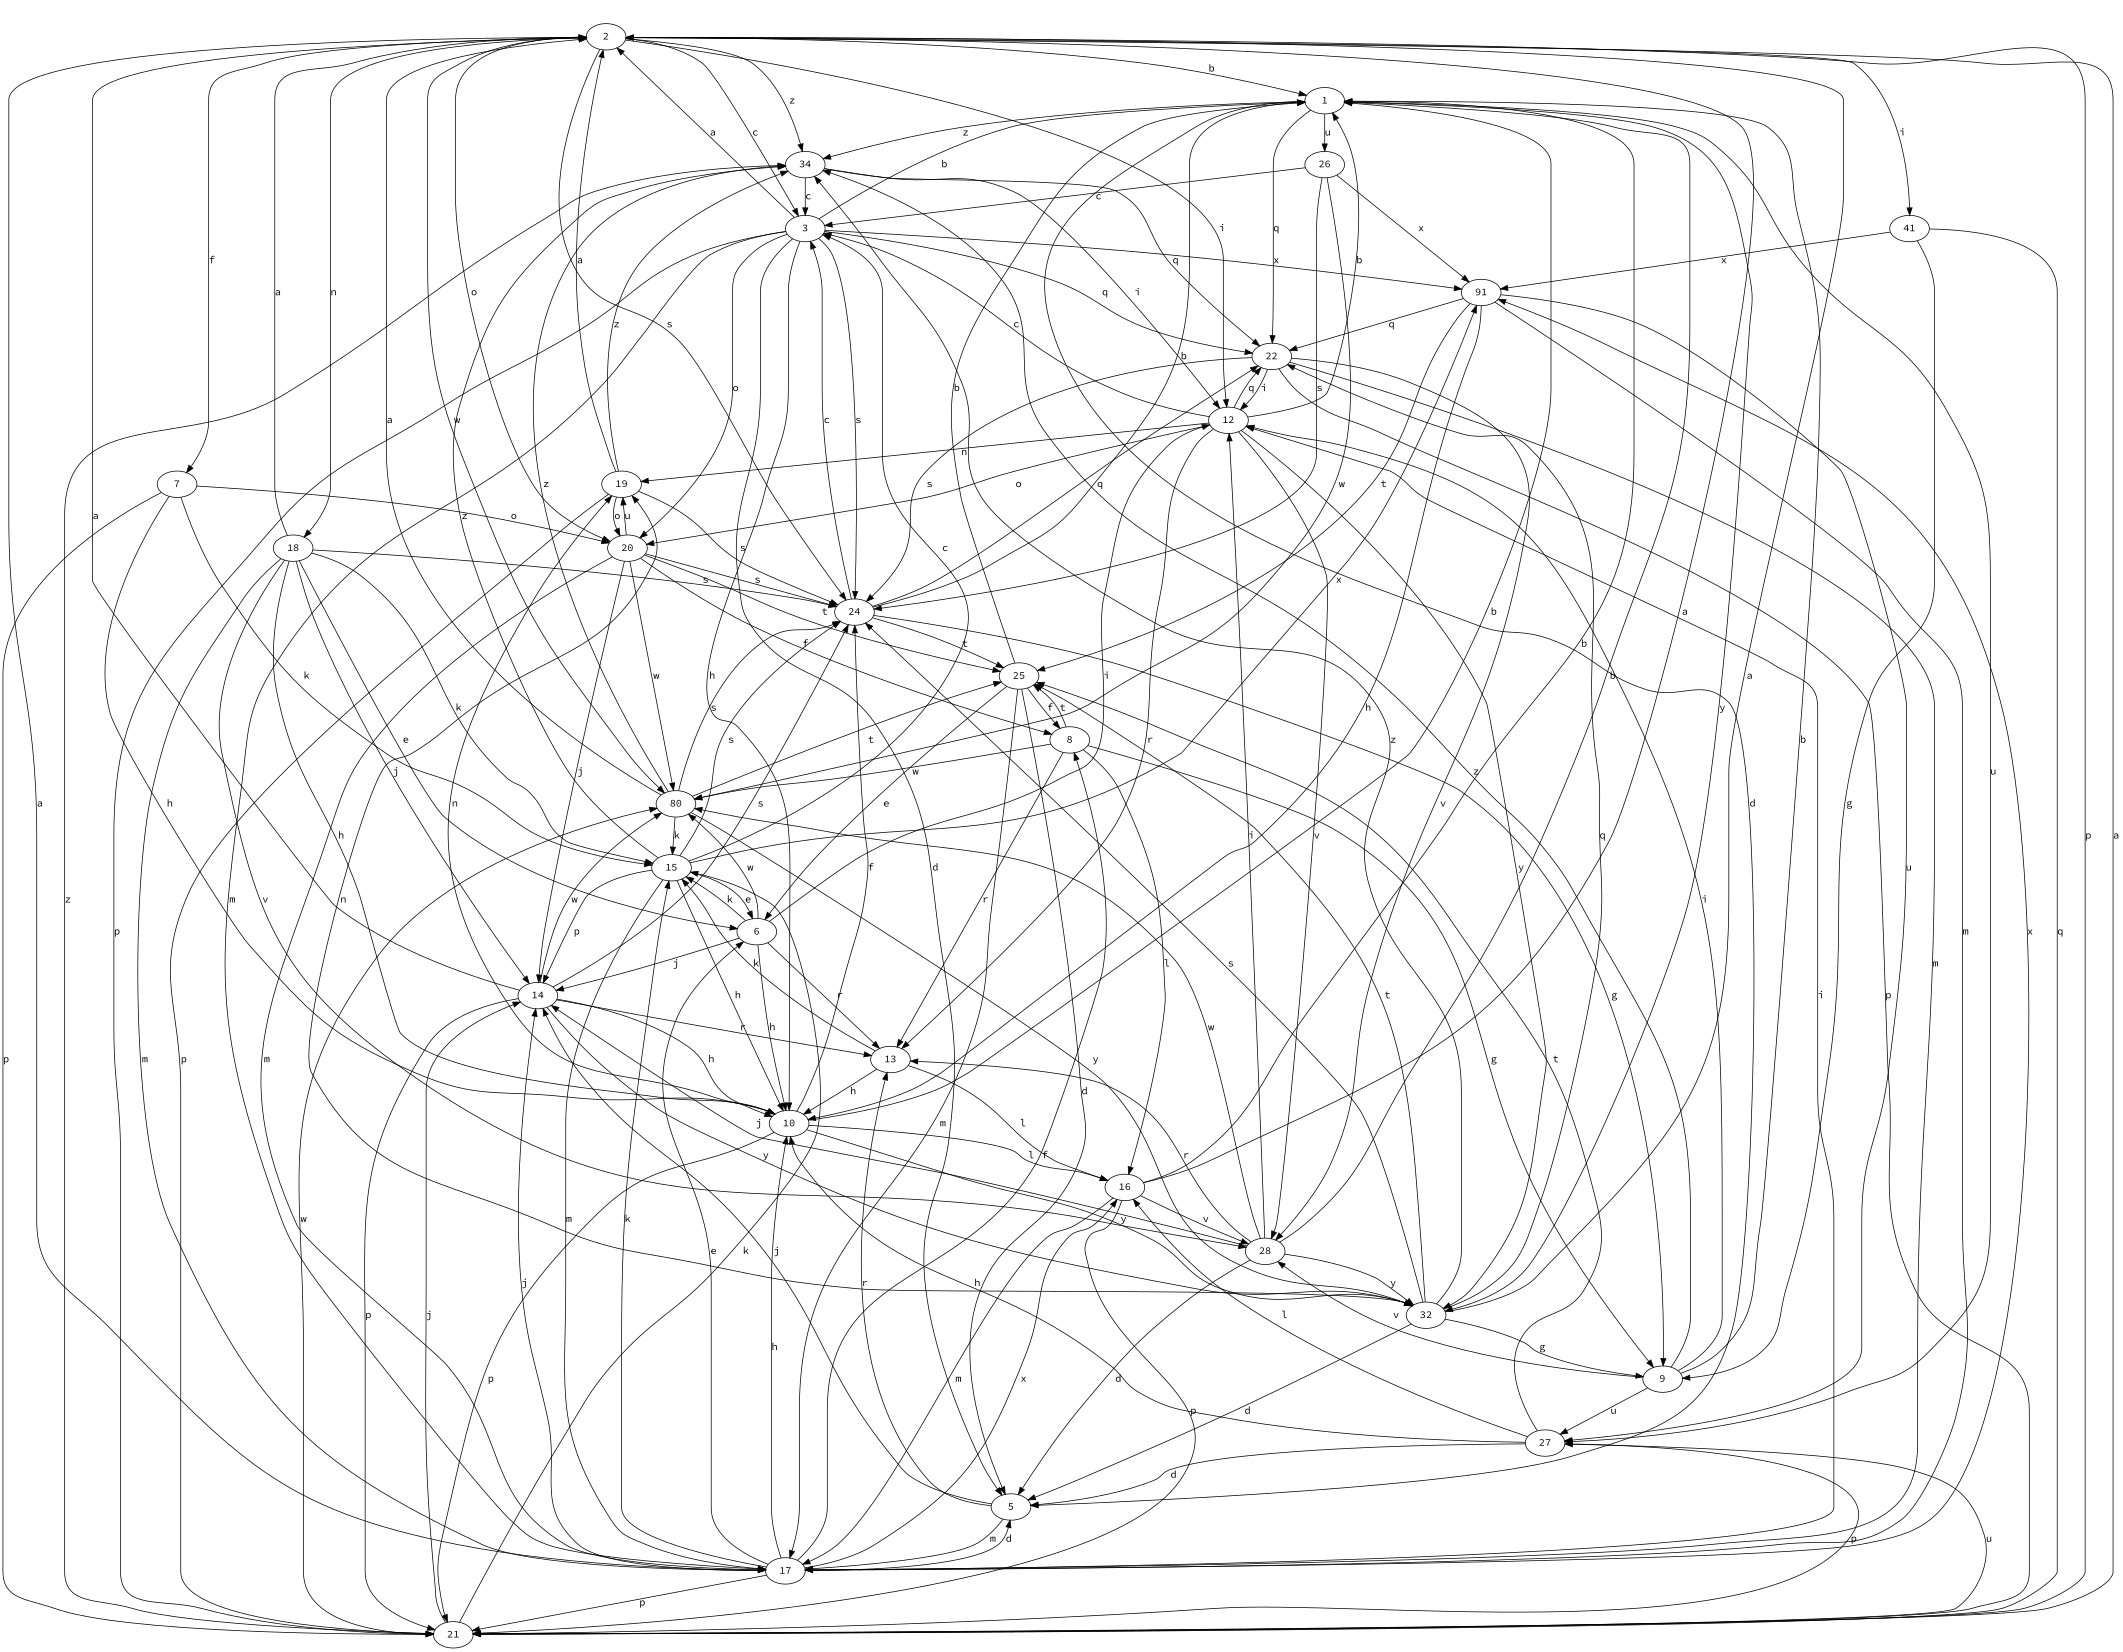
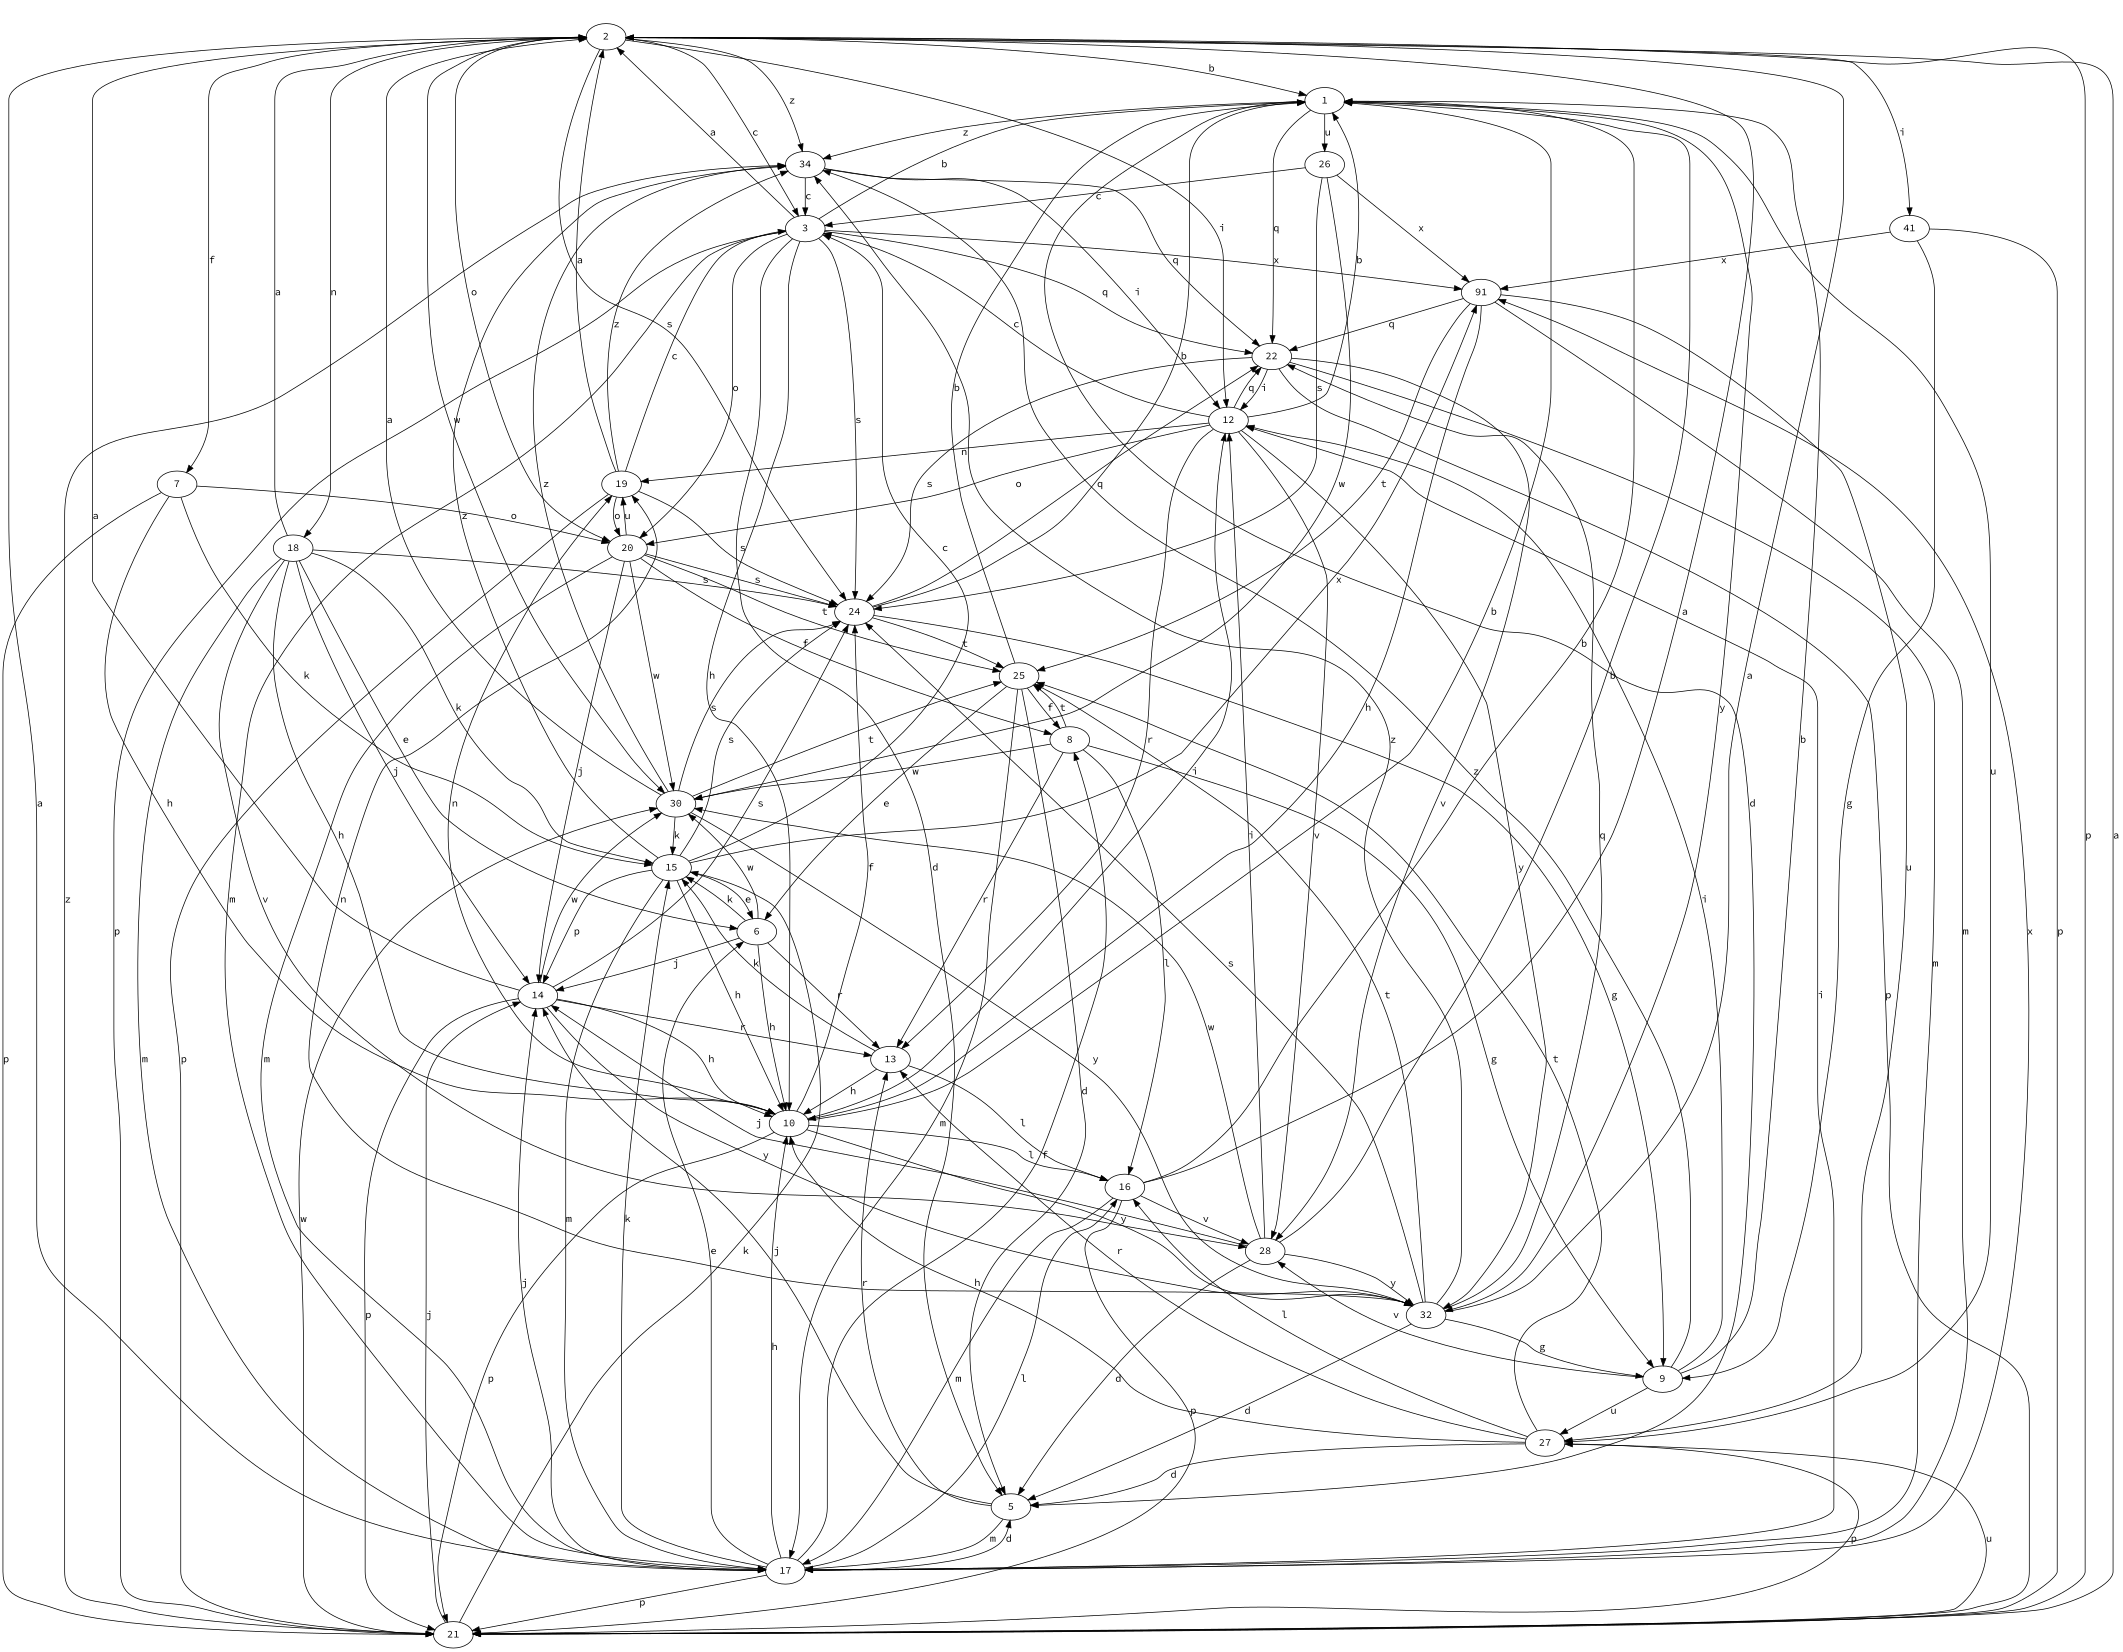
(823, 424) -> (678, 331)
(1101, 739) -> (1131, 841)
(676, 804) -> (676, 804)
(2061, 932) -> (2061, 932)
(1127, 1096) -> (1185, 1311)
(1024, 1379) -> (1024, 1379)
